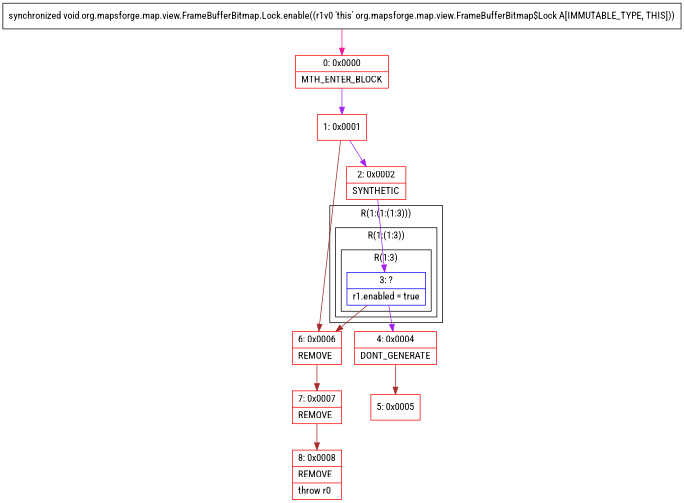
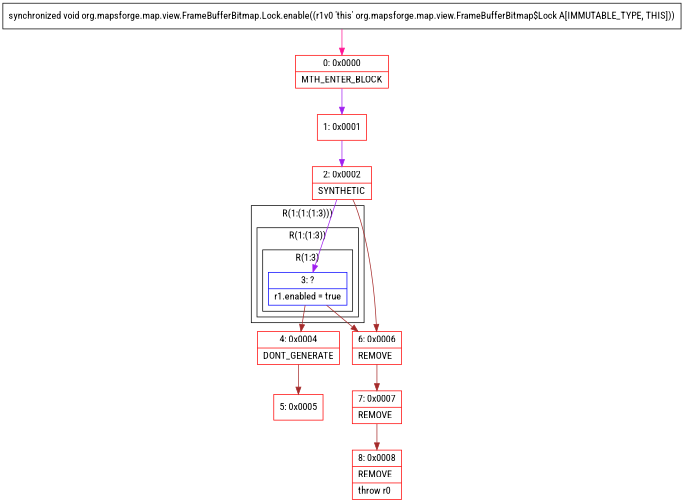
(334, 200) -> (370, 261)
(390, 315) -> (304, 315)
